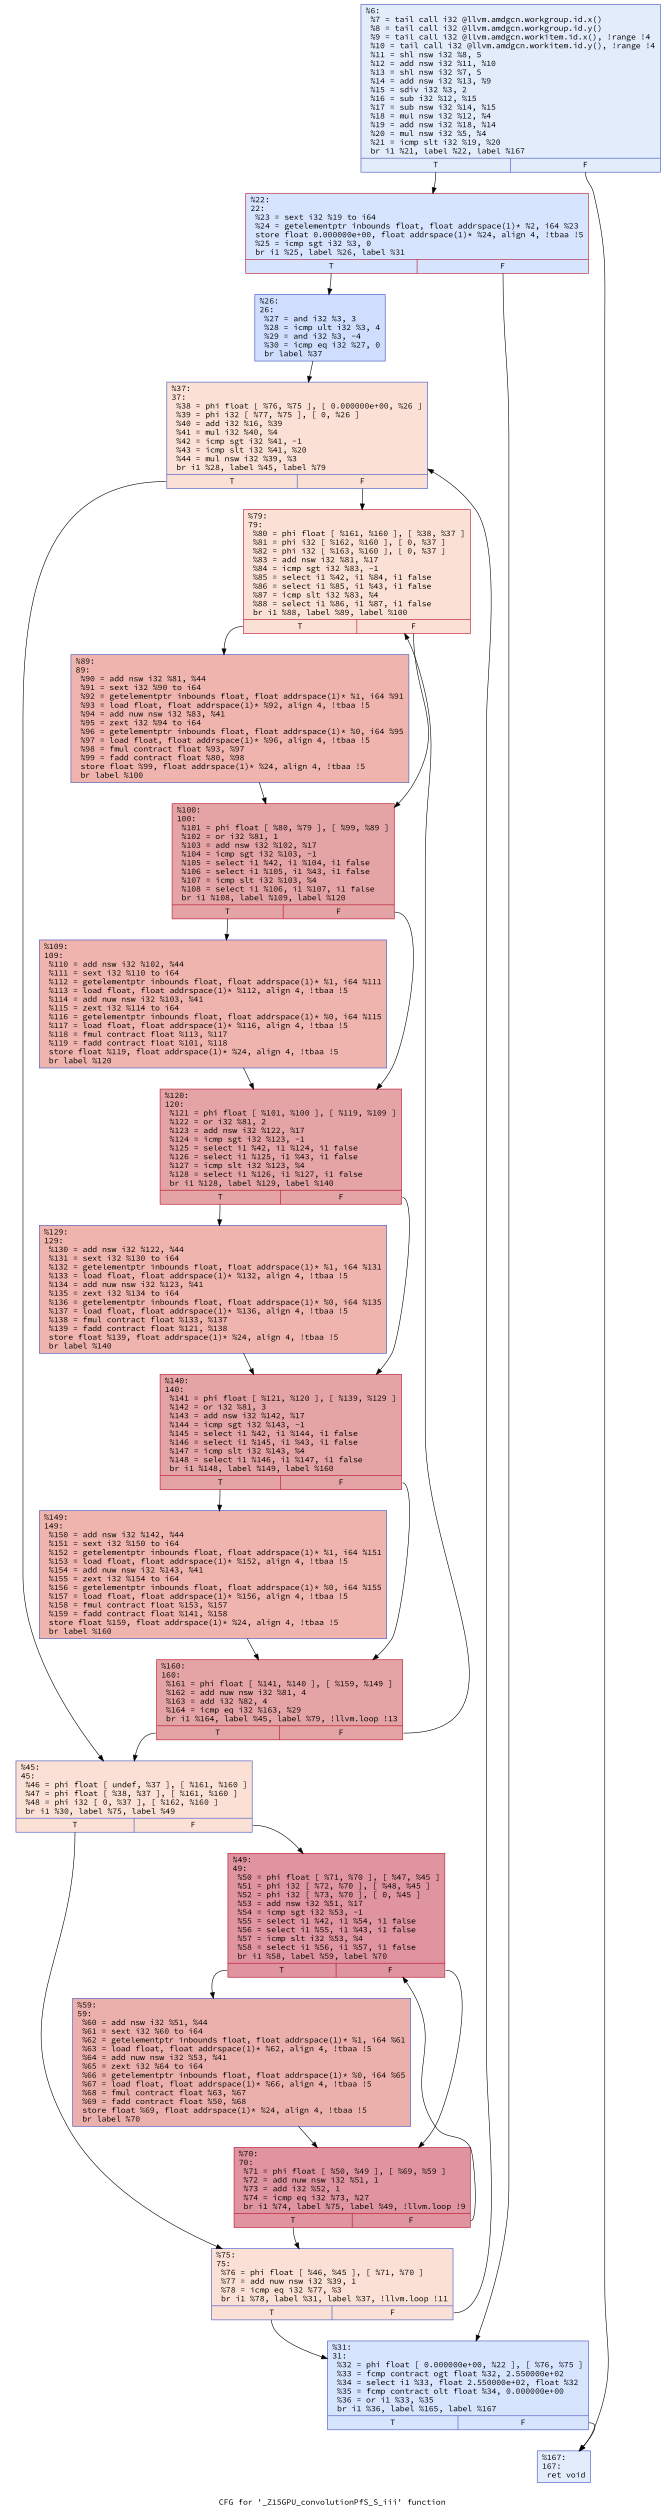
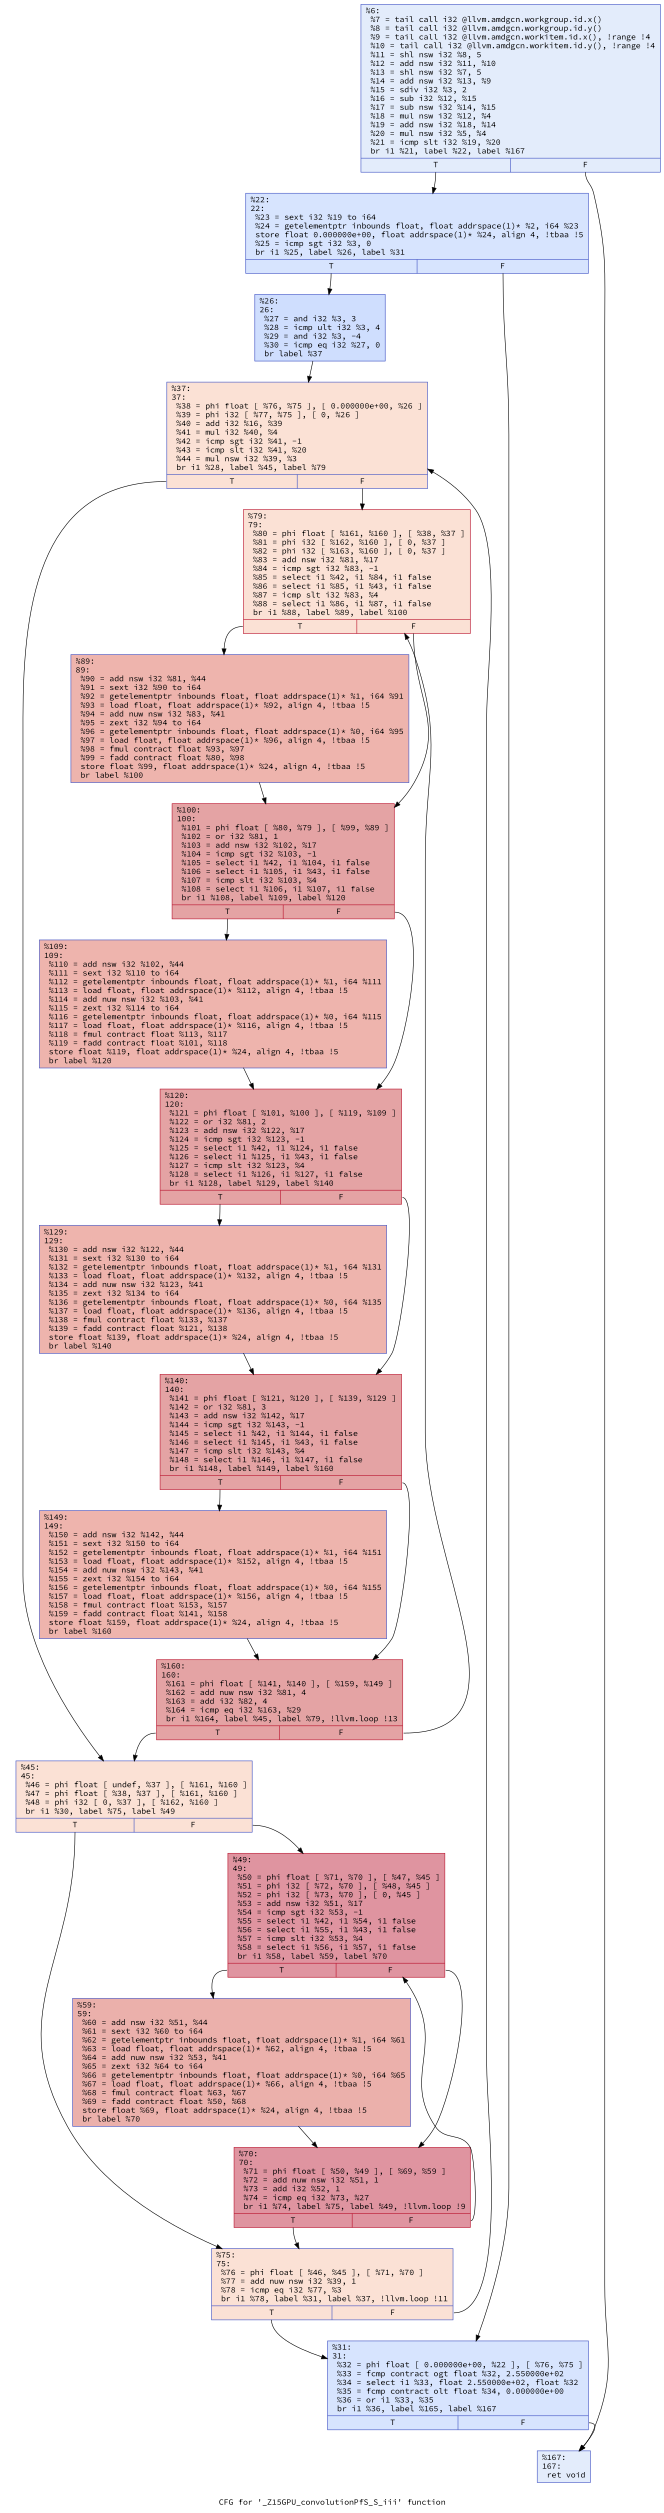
(417, 233) -> (417, 233)
